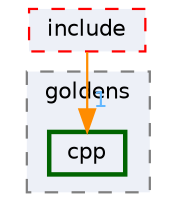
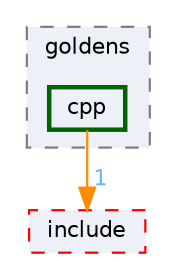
(87, 86) -> (87, 162)
